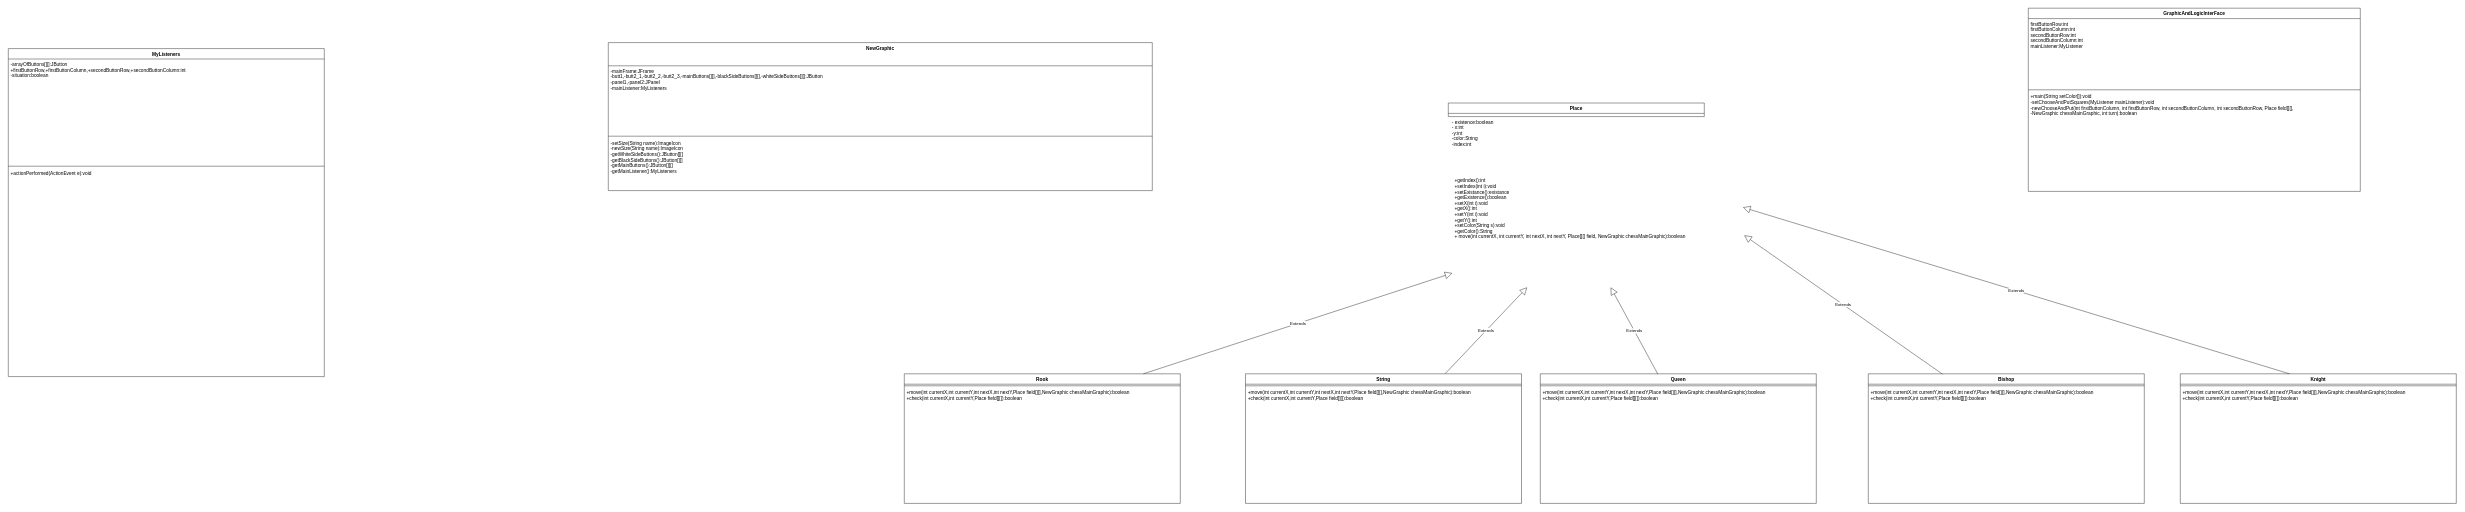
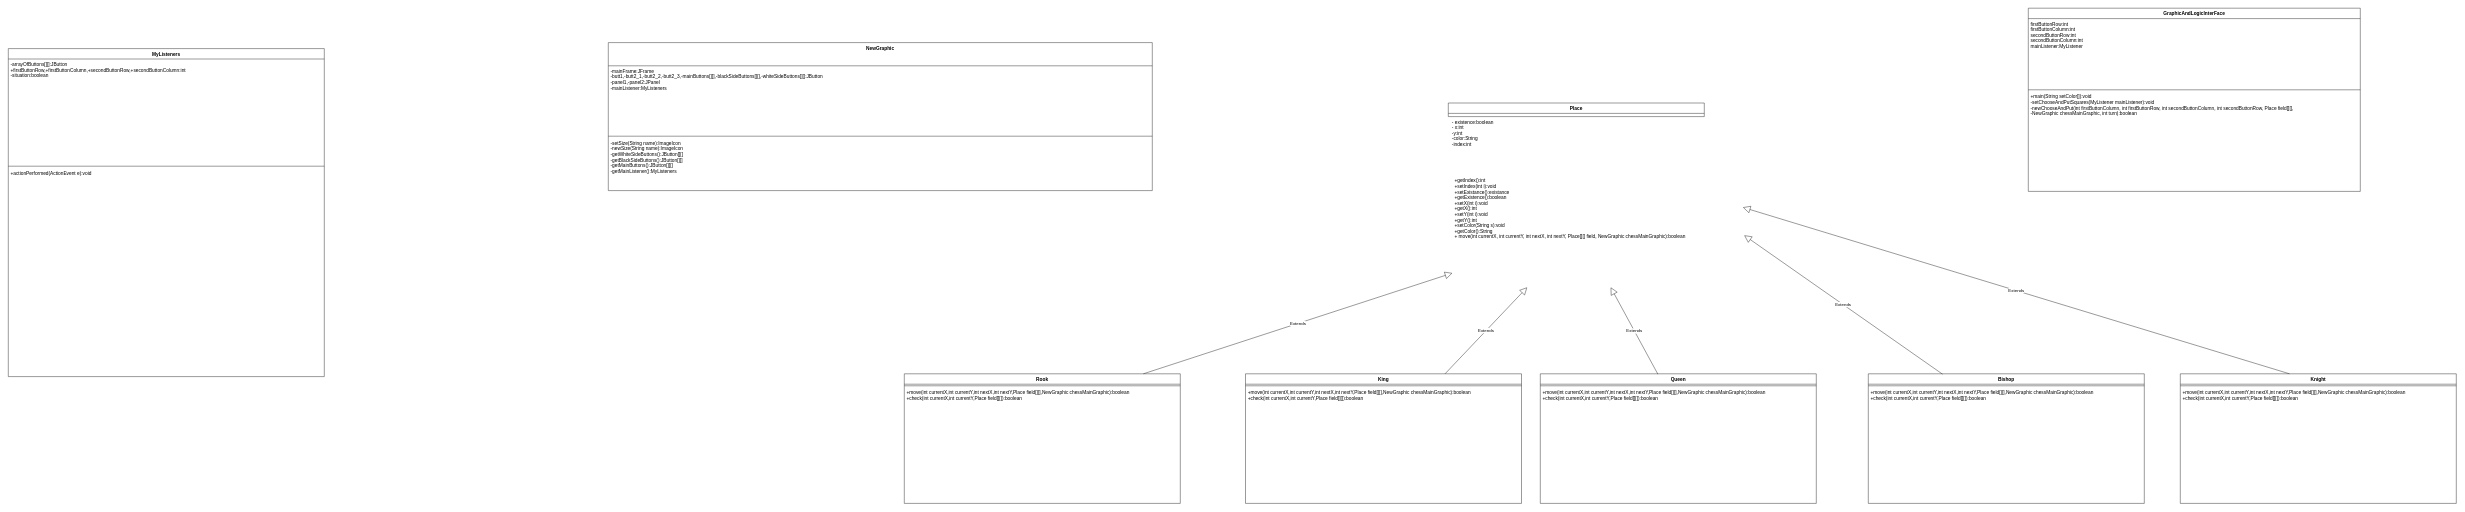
(1383, 379) -> (1383, 379)
